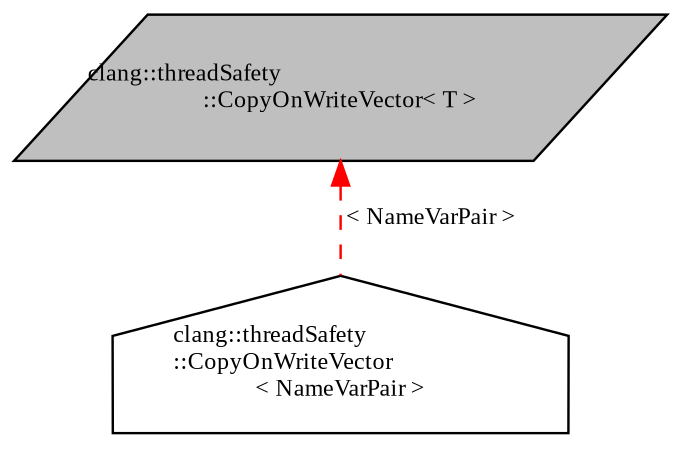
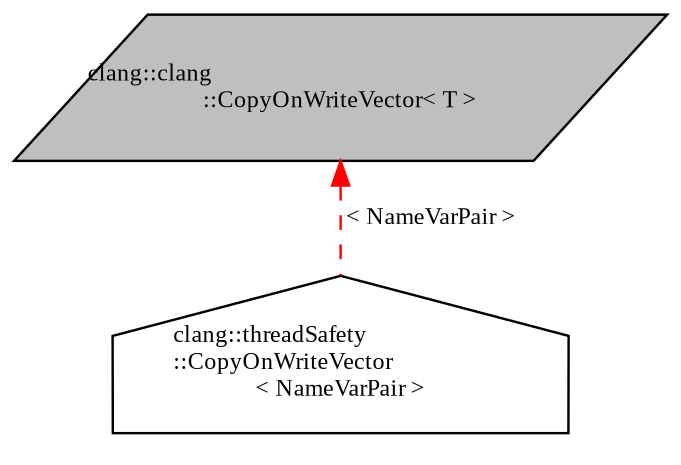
(341, 88) -> (341, 88)
